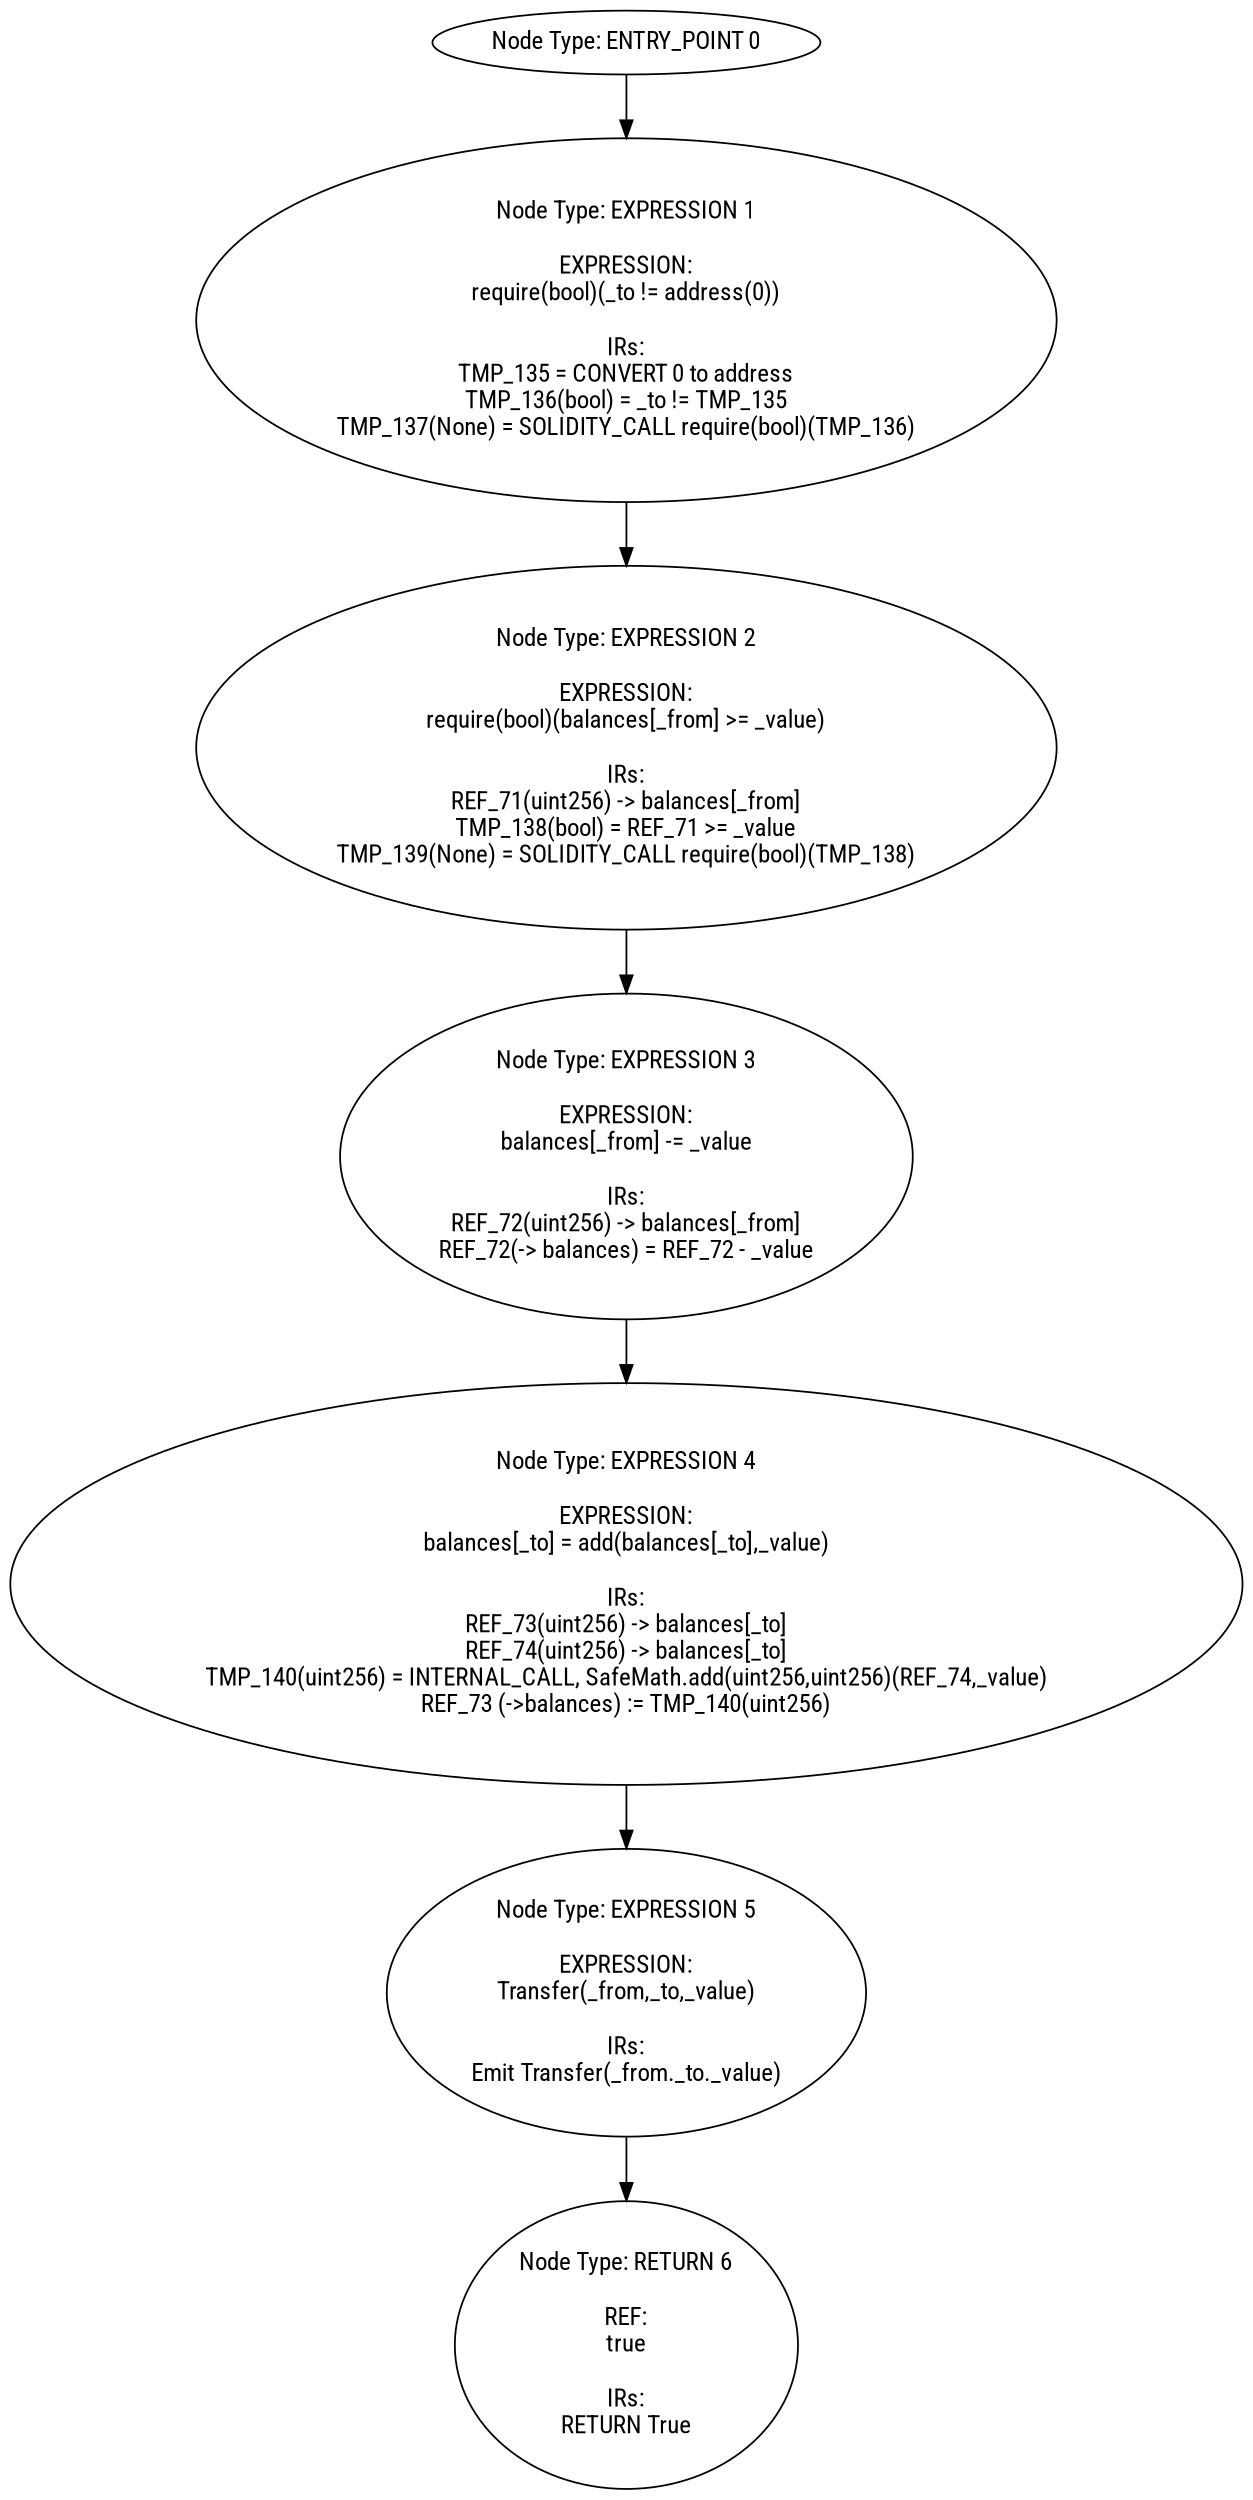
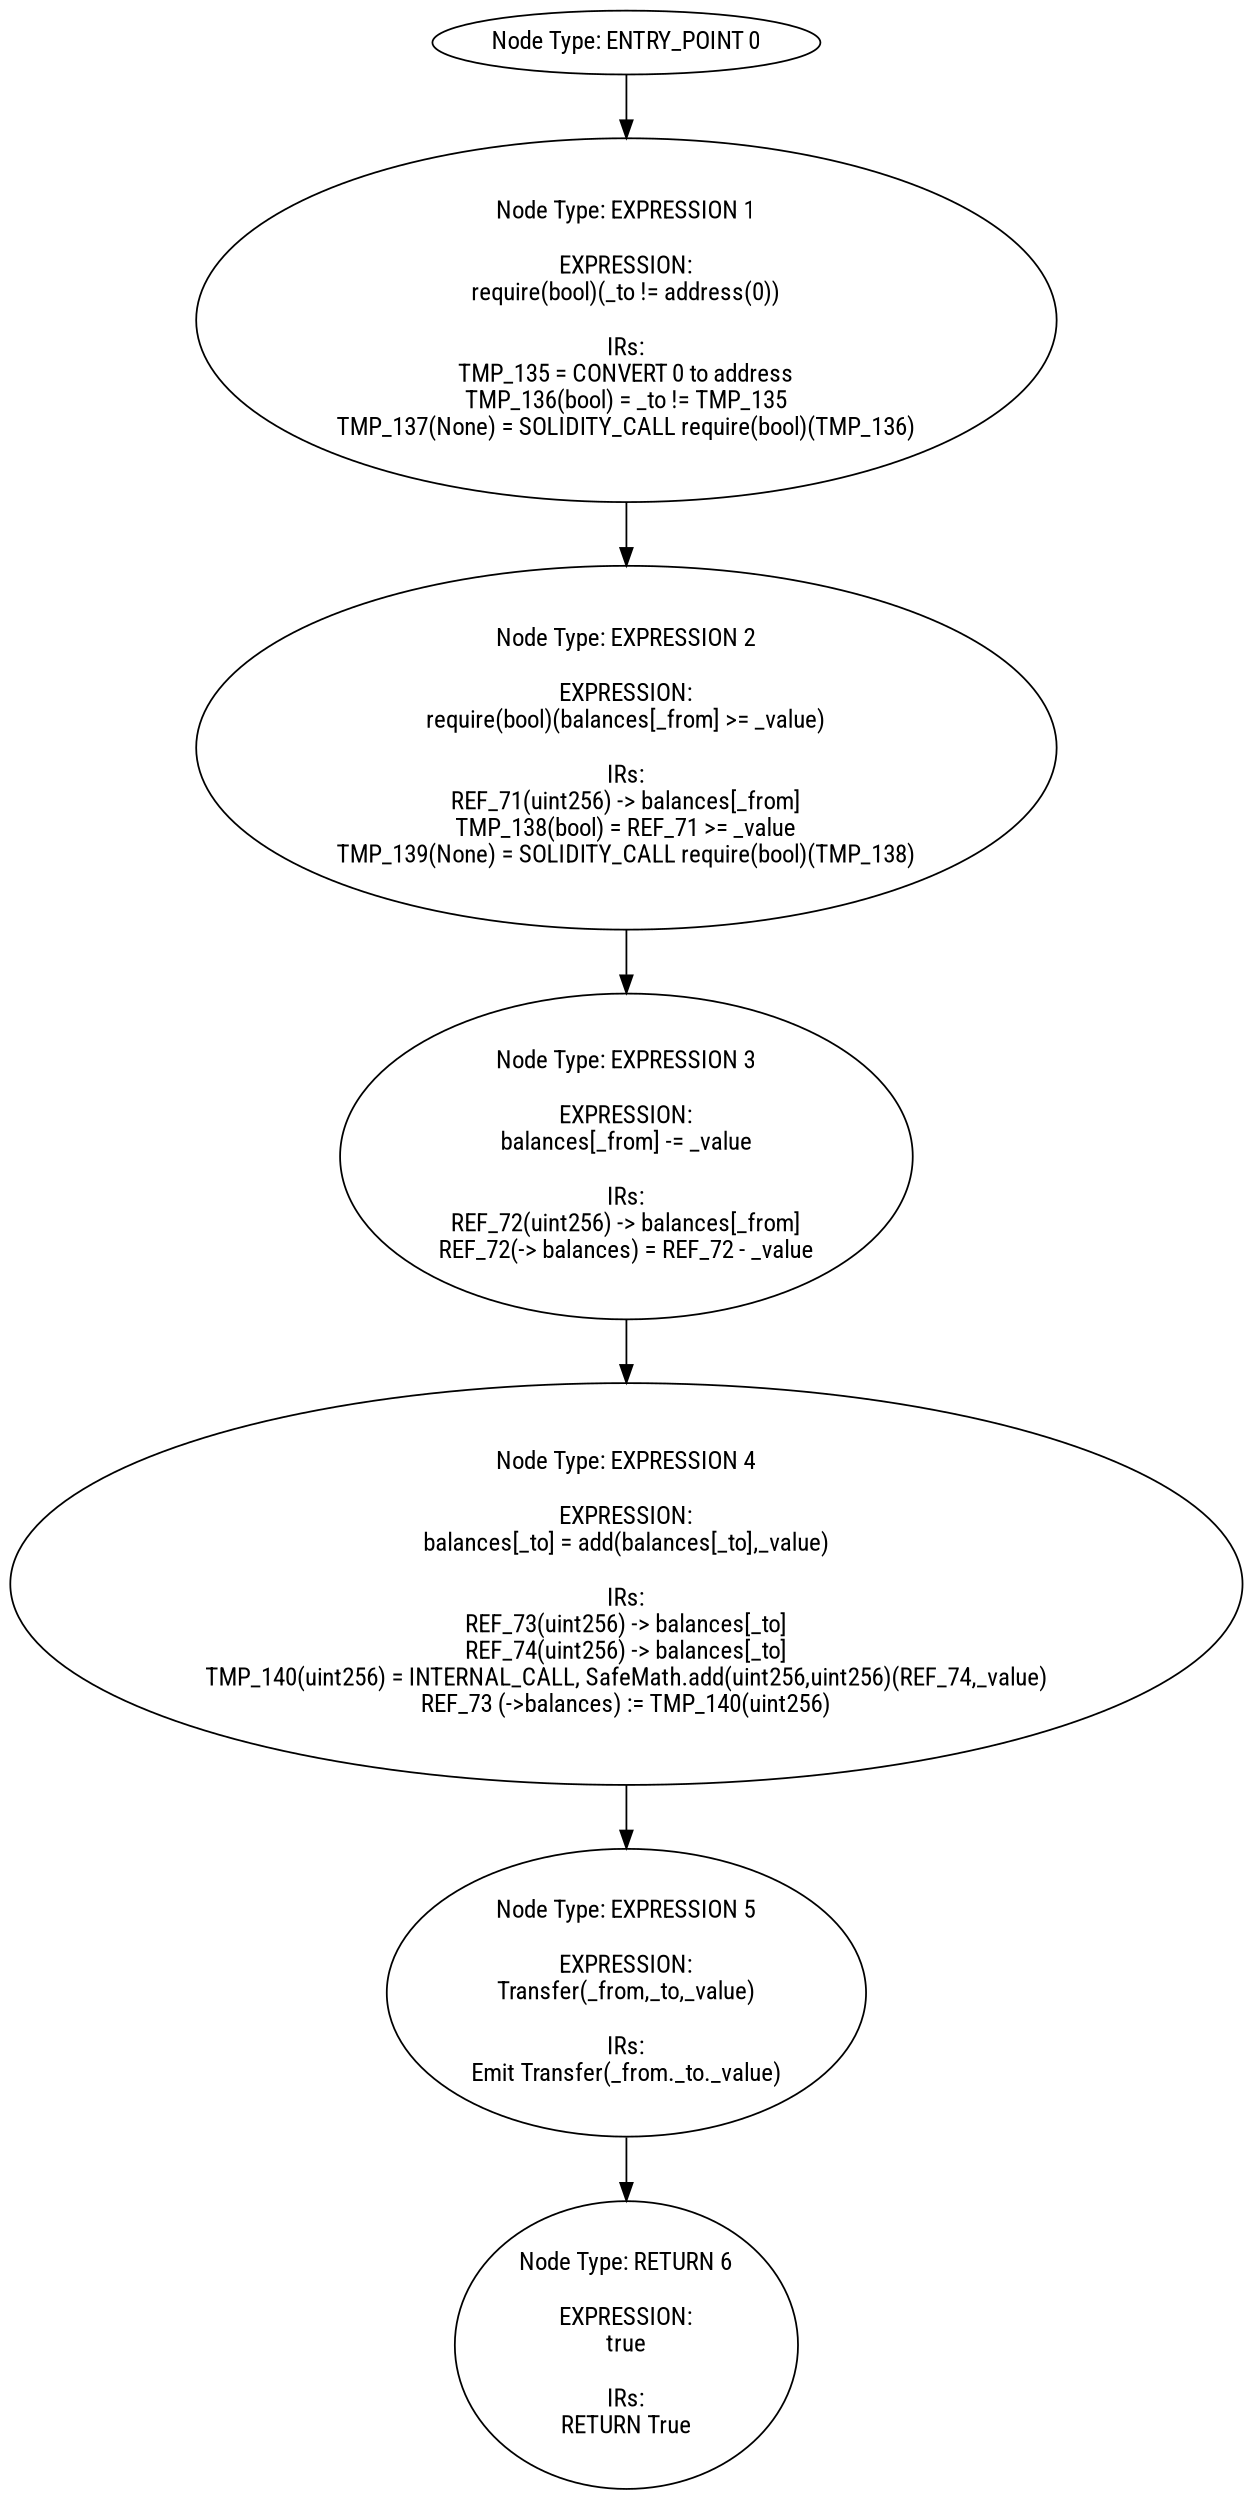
(626, 2345) -> (626, 2345)
